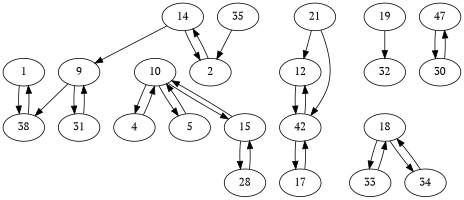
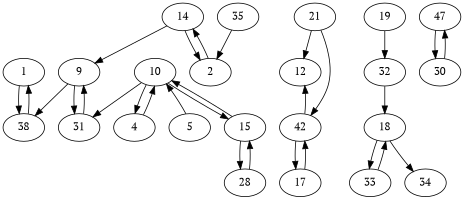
(295, 96) -> none
(166, 98) -> (120, 98)
(412, 157) -> (385, 96)
